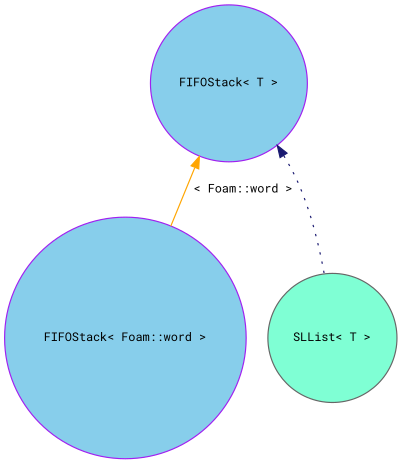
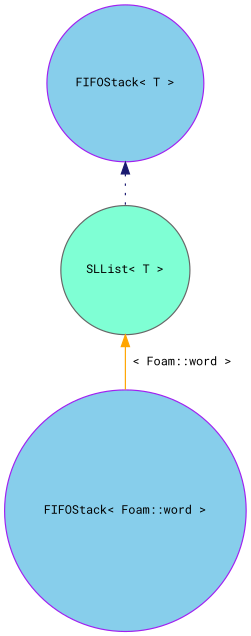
(183, 197) -> (125, 368)
